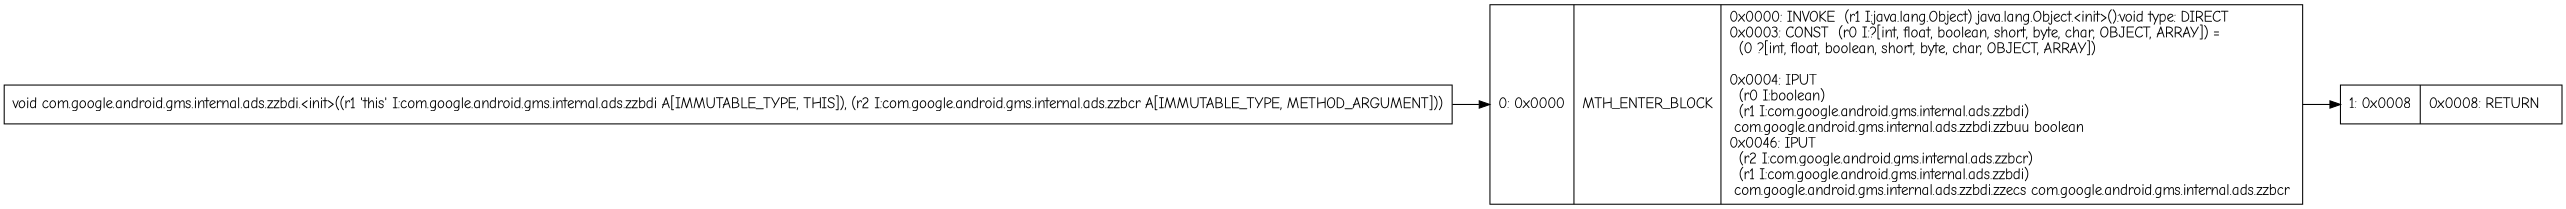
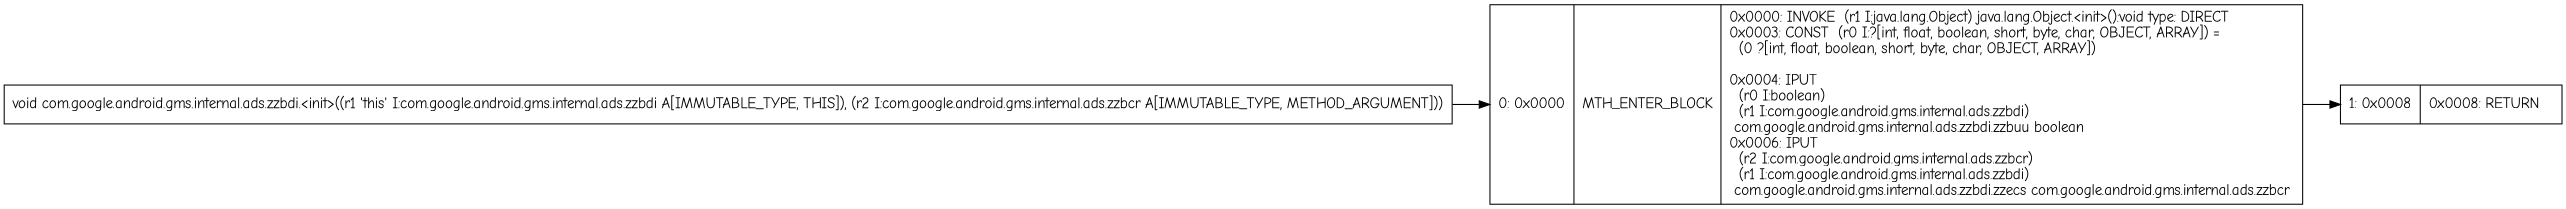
(1778, 143) -> (1779, 143)
